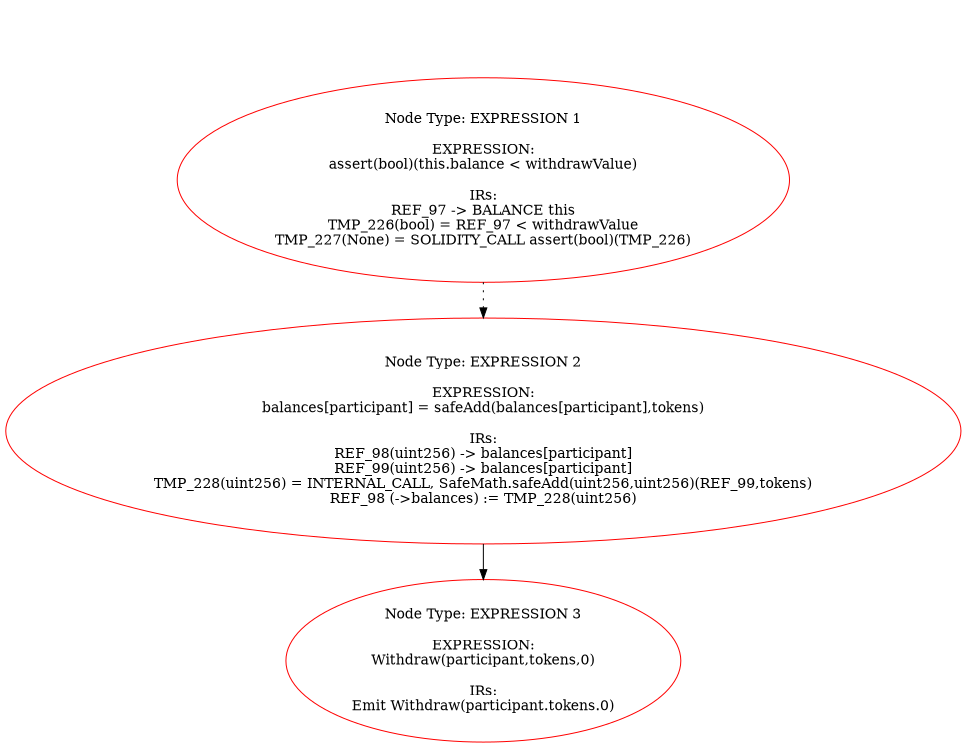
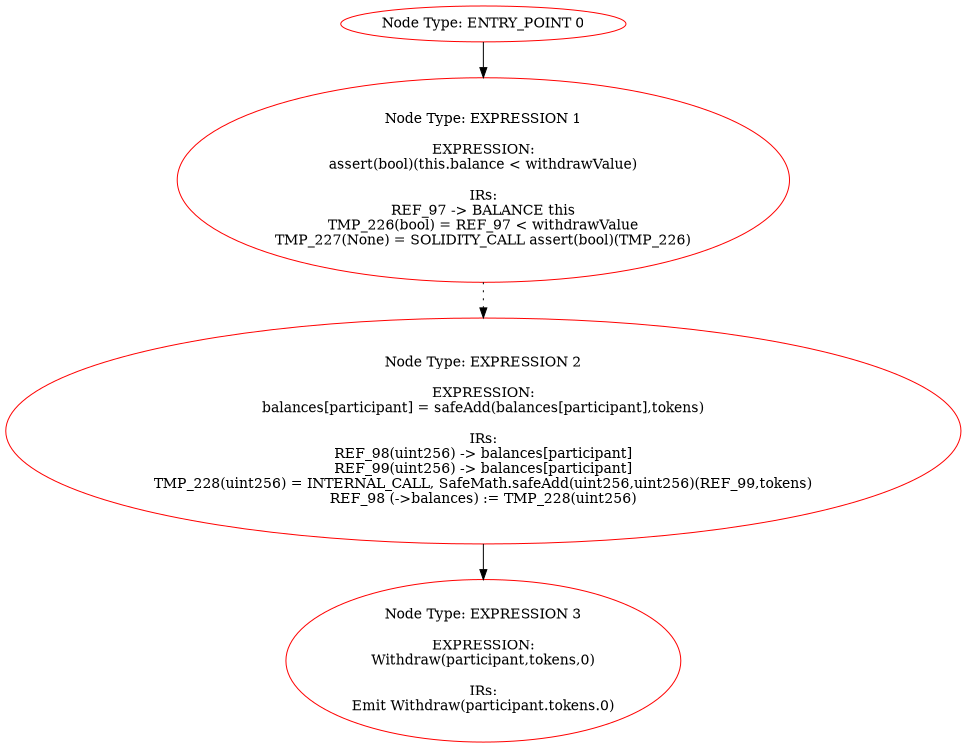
none -> (483, 24)
